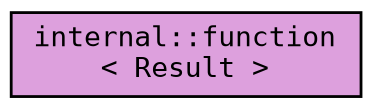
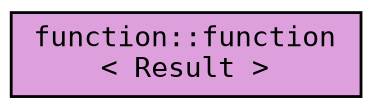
(186, 55) -> (186, 55)
